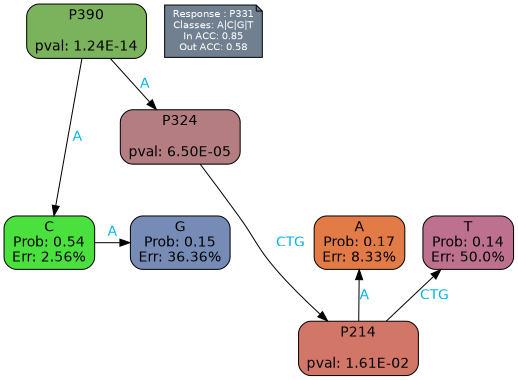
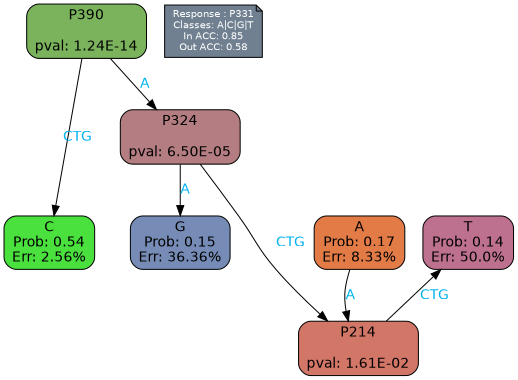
(78, 137) -> (78, 137)
(107, 243) -> (180, 185)
(359, 301) -> (345, 290)
